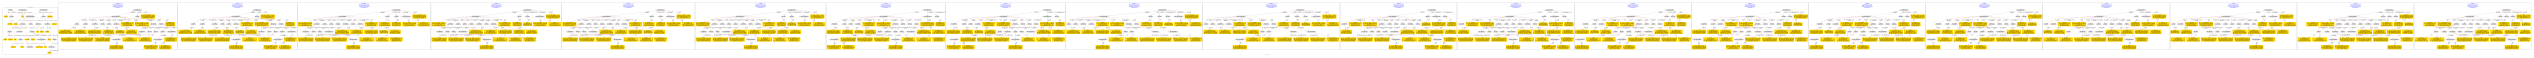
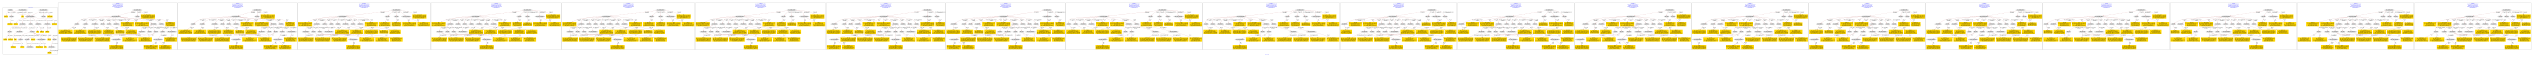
(27, 39) -> (27, 39)
